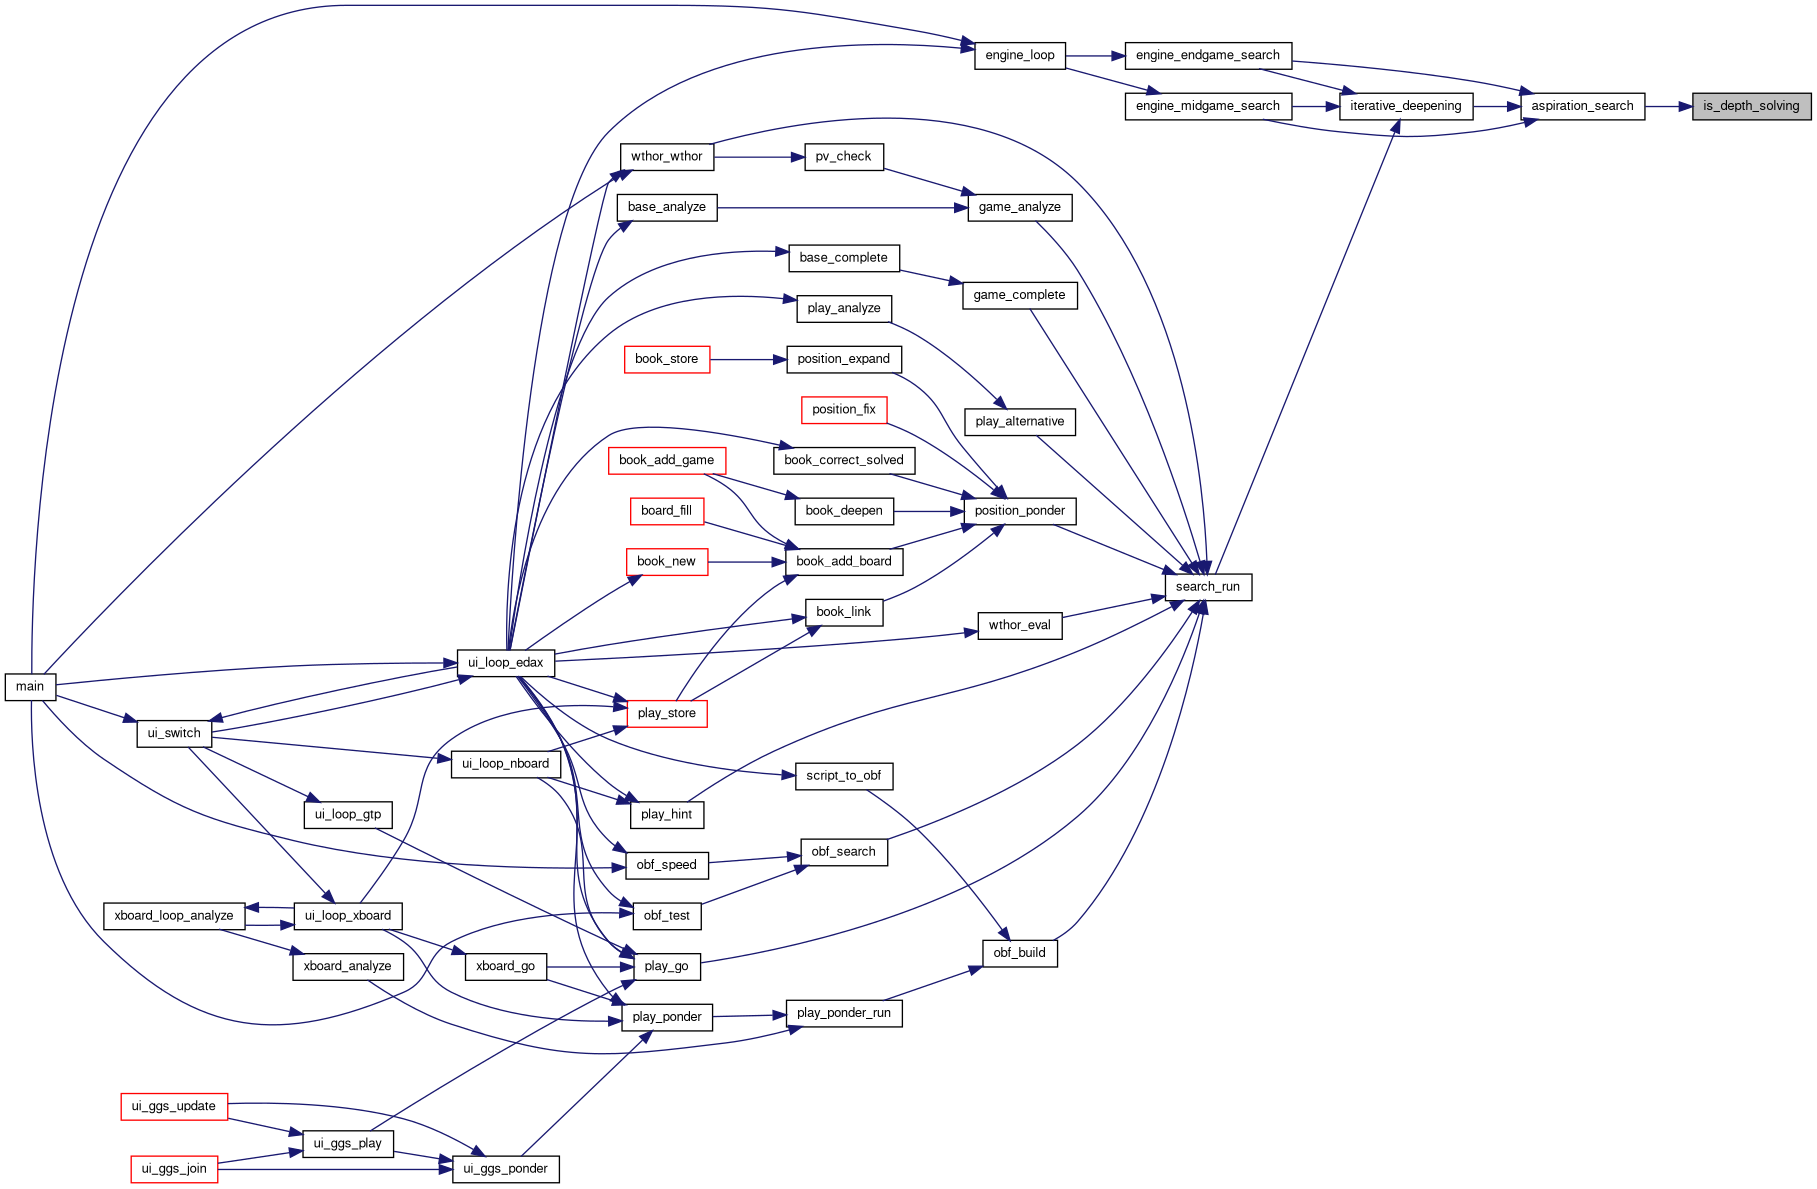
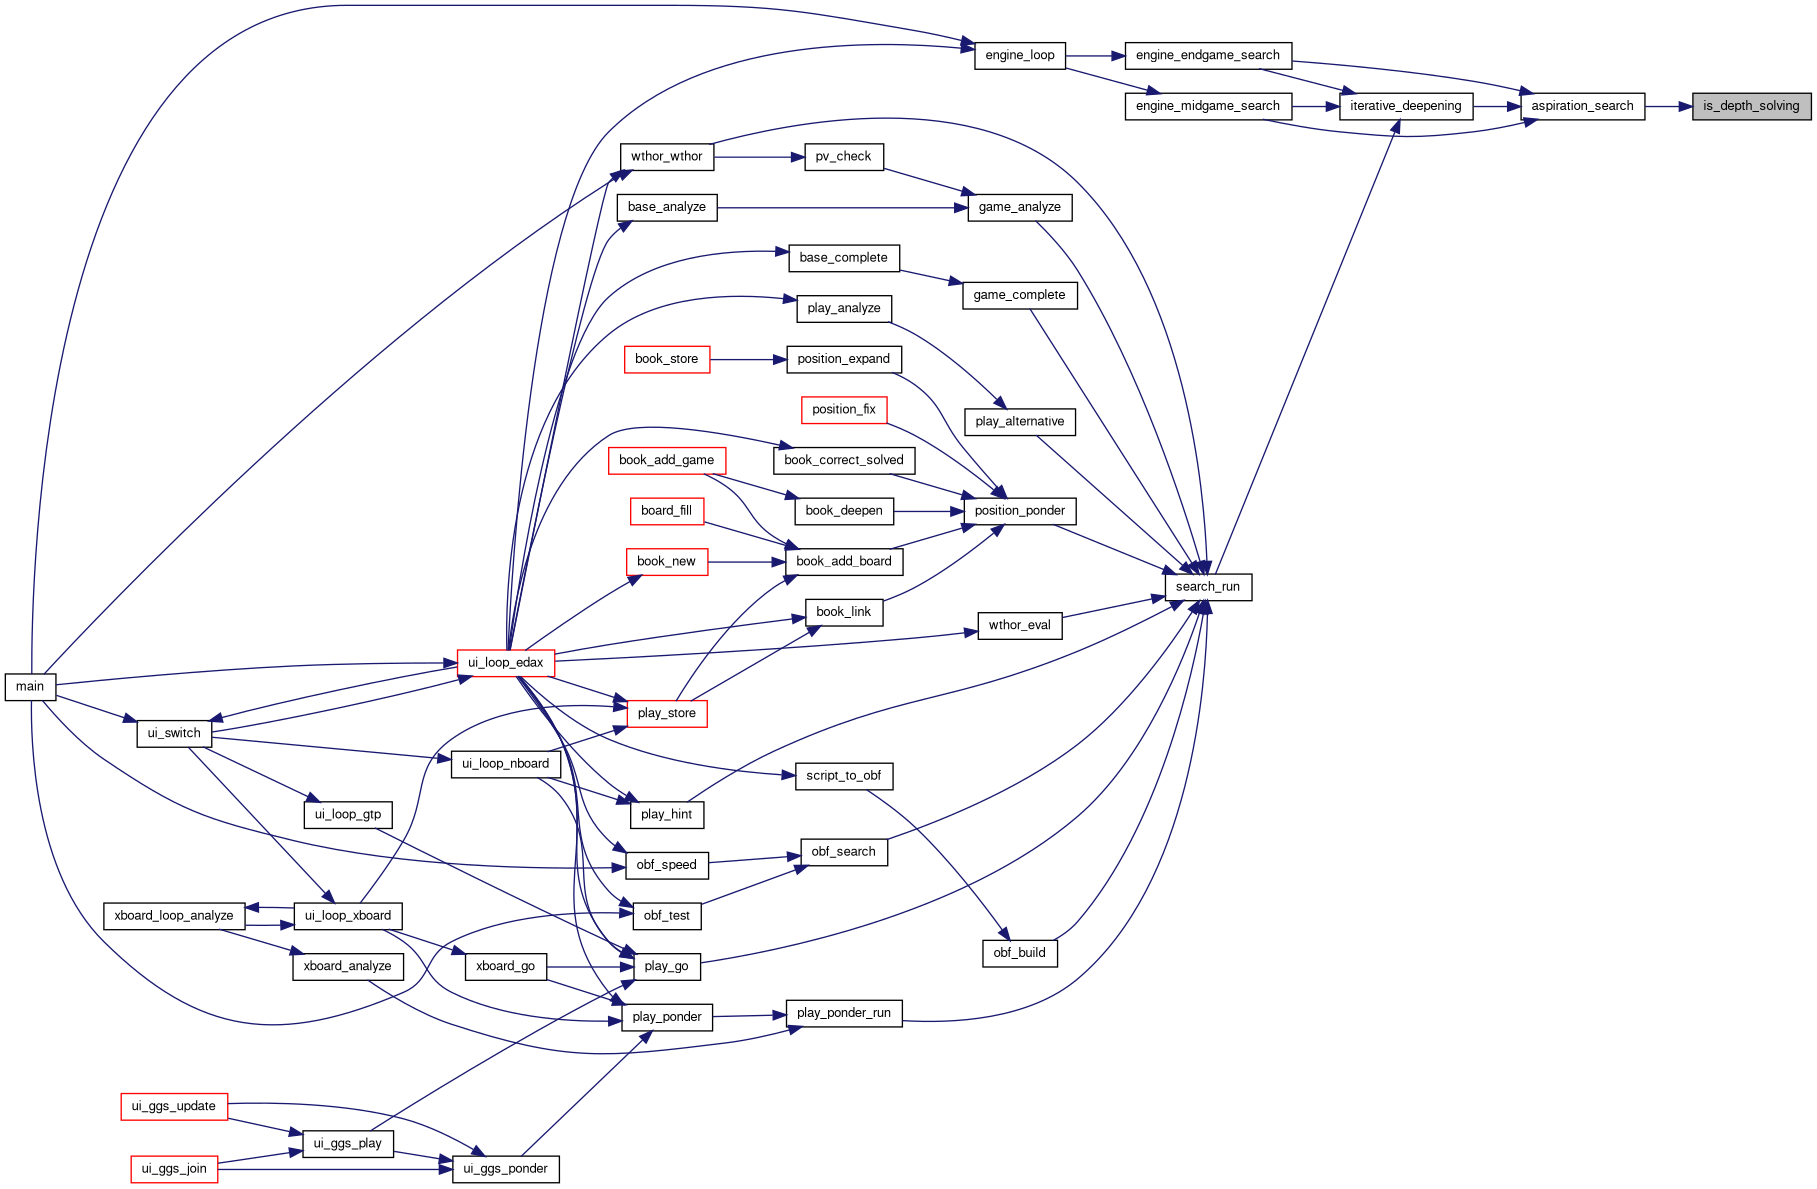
(506, 663) -> (506, 663)
(926, 986) -> (1143, 895)
